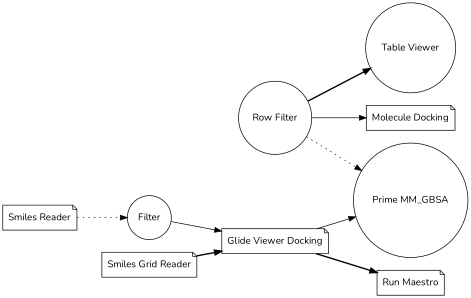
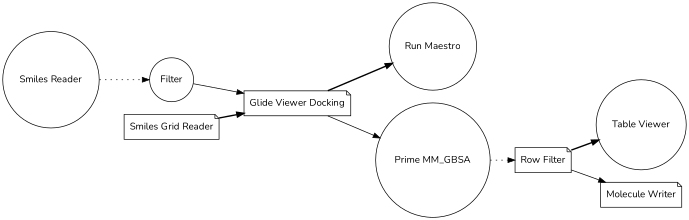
(275, 118) -> (543, 160)
(411, 118) -> (641, 195)
(331, 152) -> (499, 160)
(40, 218) -> (51, 80)
(411, 283) -> (433, 46)
